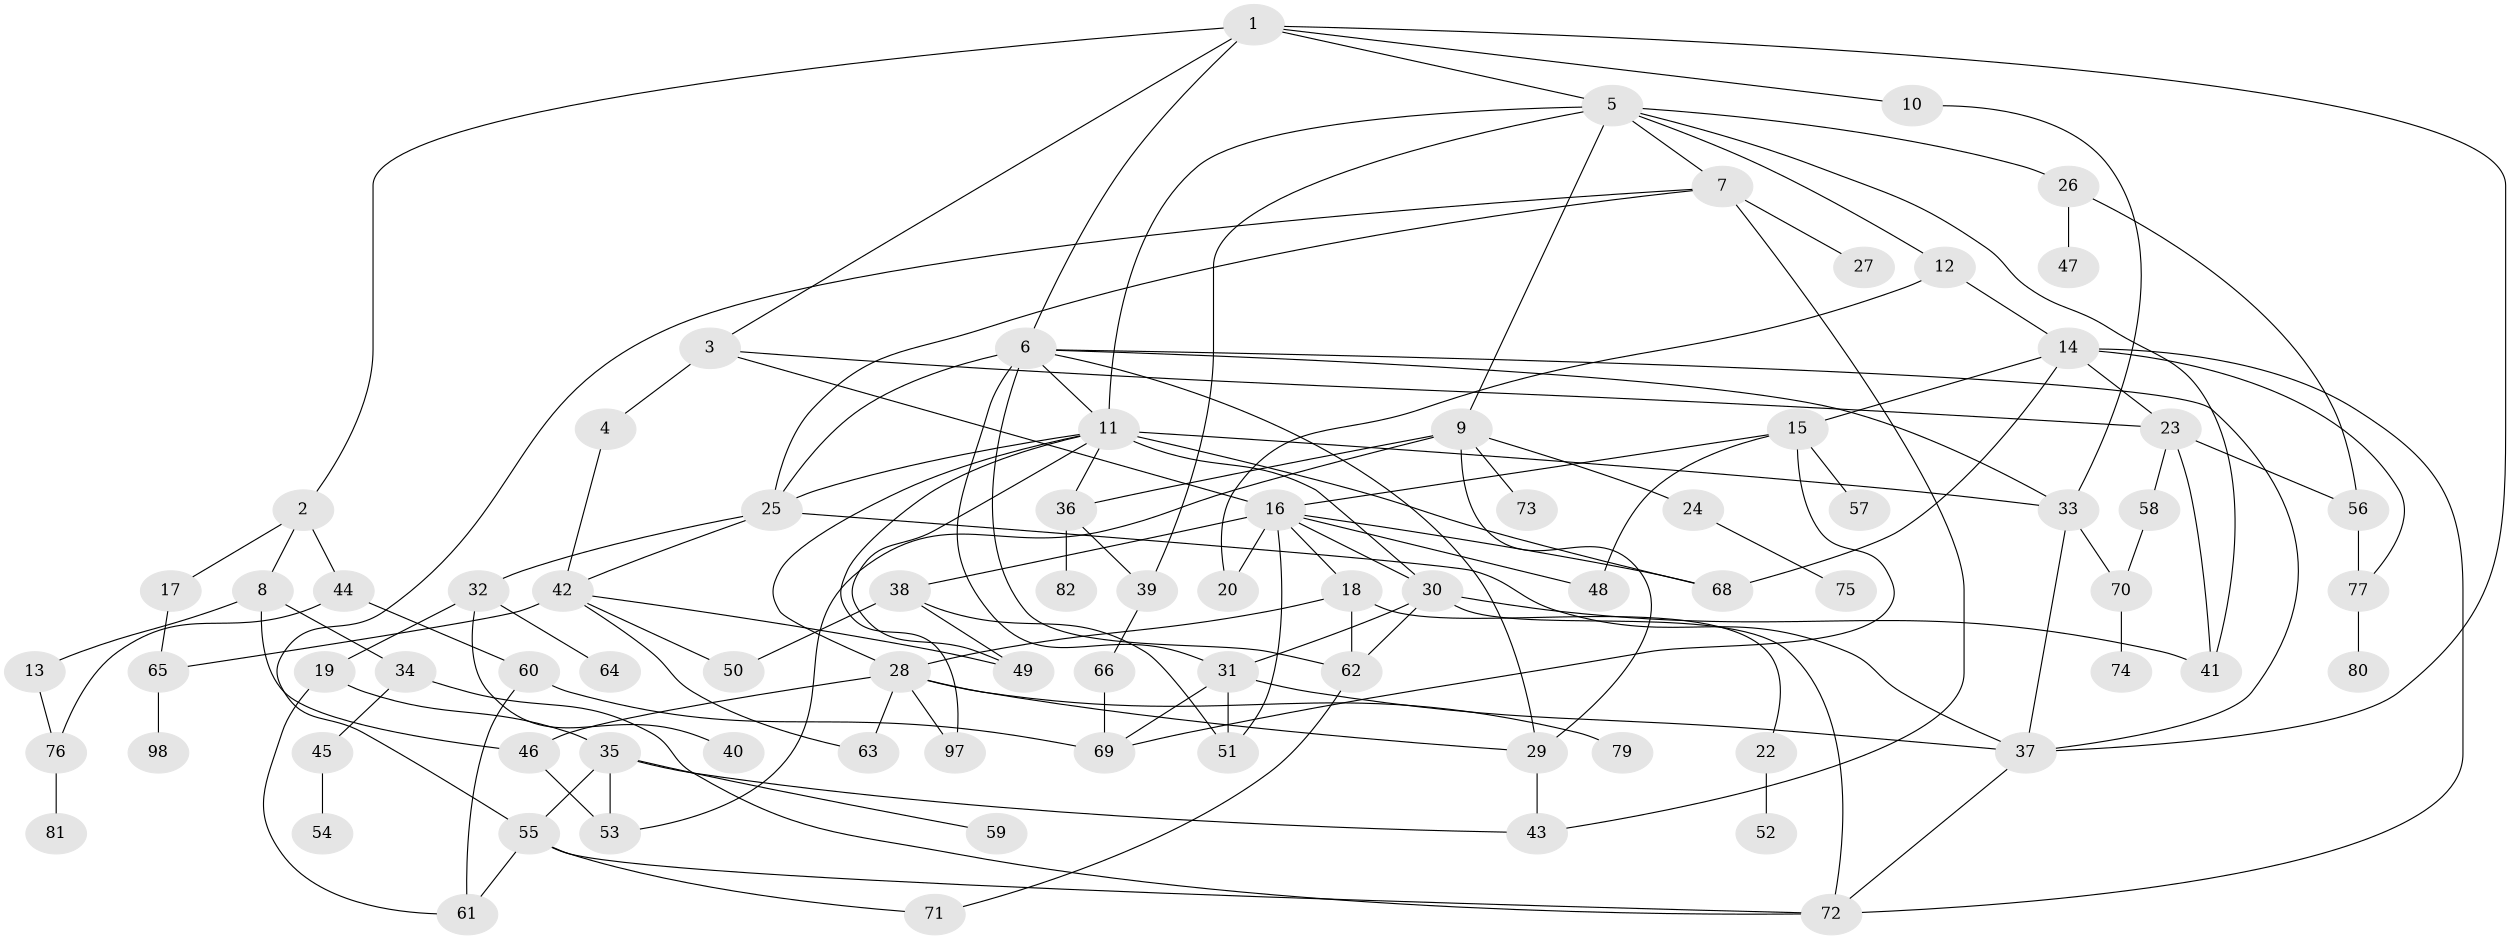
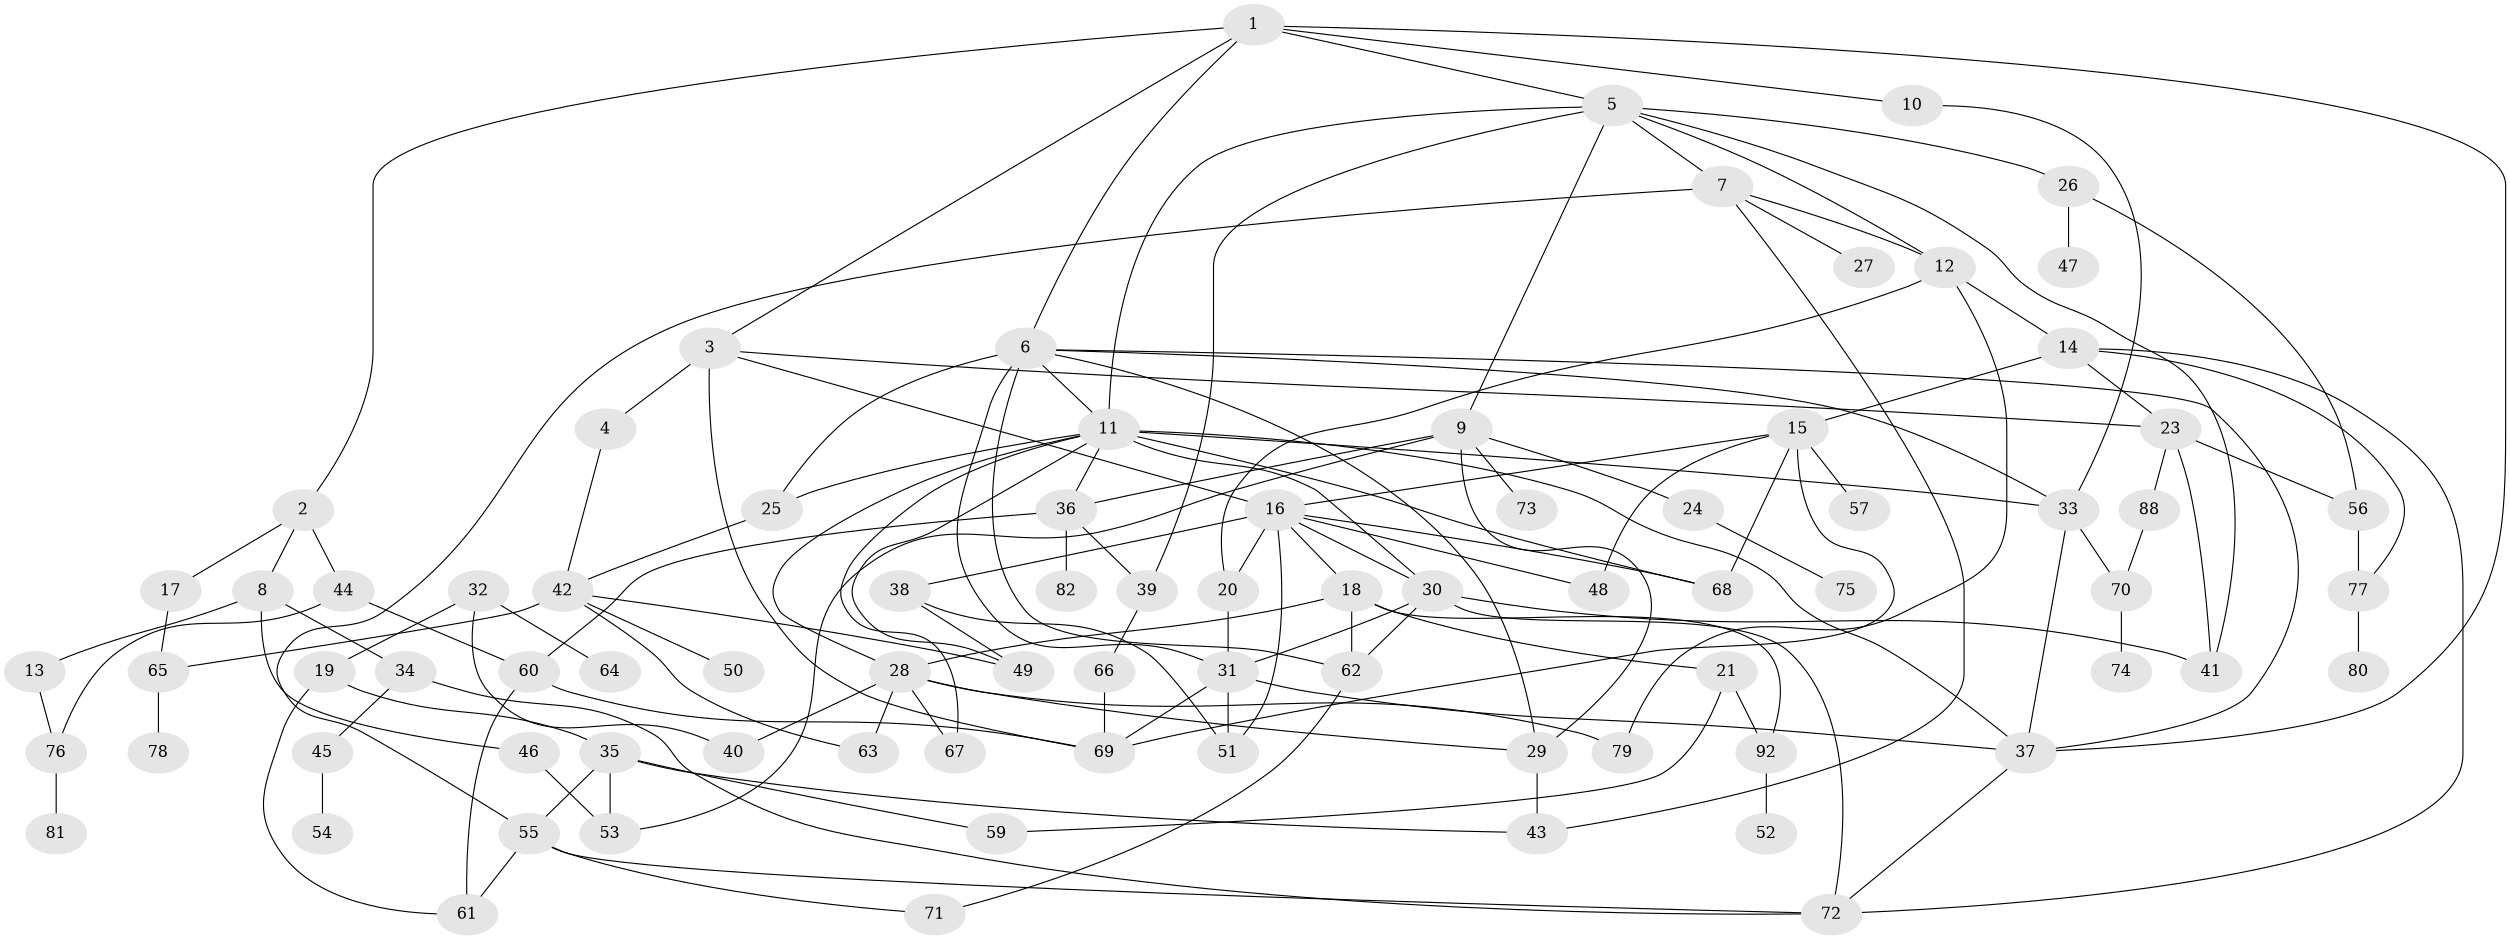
(1196, 271) -> (1837, 223)
(1928, 510) -> (1760, 510)
(2149, 510) -> (2149, 510)
none -> (776, 542)
(622, 543) -> none
(1421, 564) -> (1603, 504)
none -> (1933, 598)
none -> (1228, 632)
(805, 637) -> none
none -> (797, 648)
none -> (1727, 672)
(726, 700) -> (817, 712)
(158, 753) -> (158, 753)
(955, 753) -> (955, 753)
(1766, 753) -> (1766, 753)
